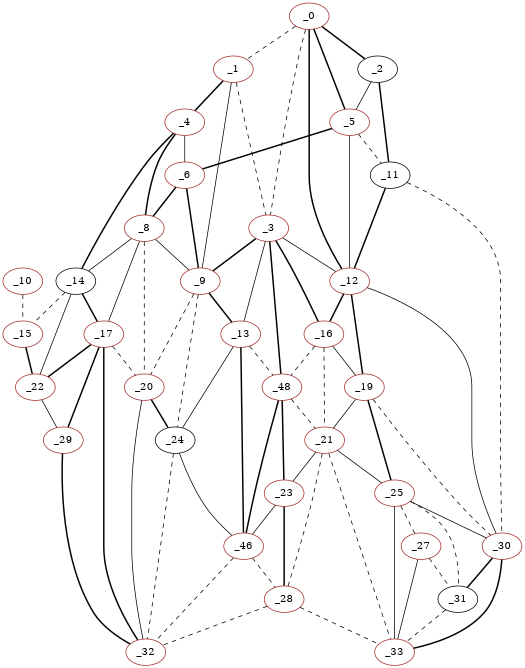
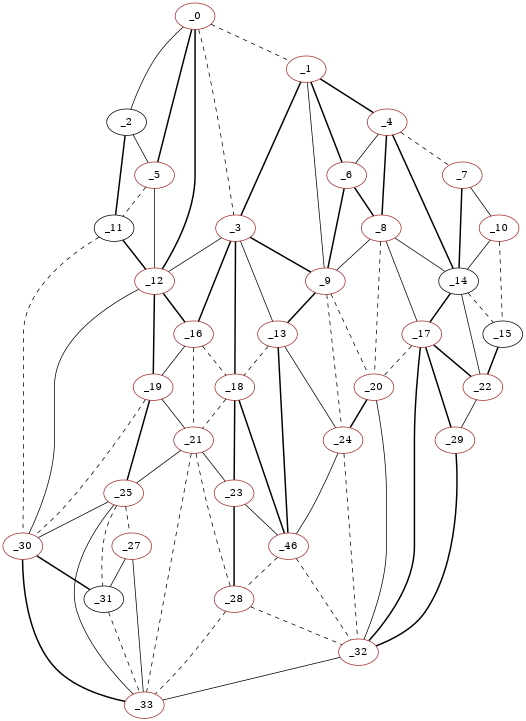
(343, 43) -> (151, 64)
(251, 149) -> (271, 149)
(267, 149) -> (326, 122)
none -> (462, 175)
none -> (479, 255)
(23, 334) -> (503, 334)
(282, 387) -> (235, 387)
(175, 440) -> (343, 440)
(439, 573) -> (118, 573)
none -> (251, 679)
